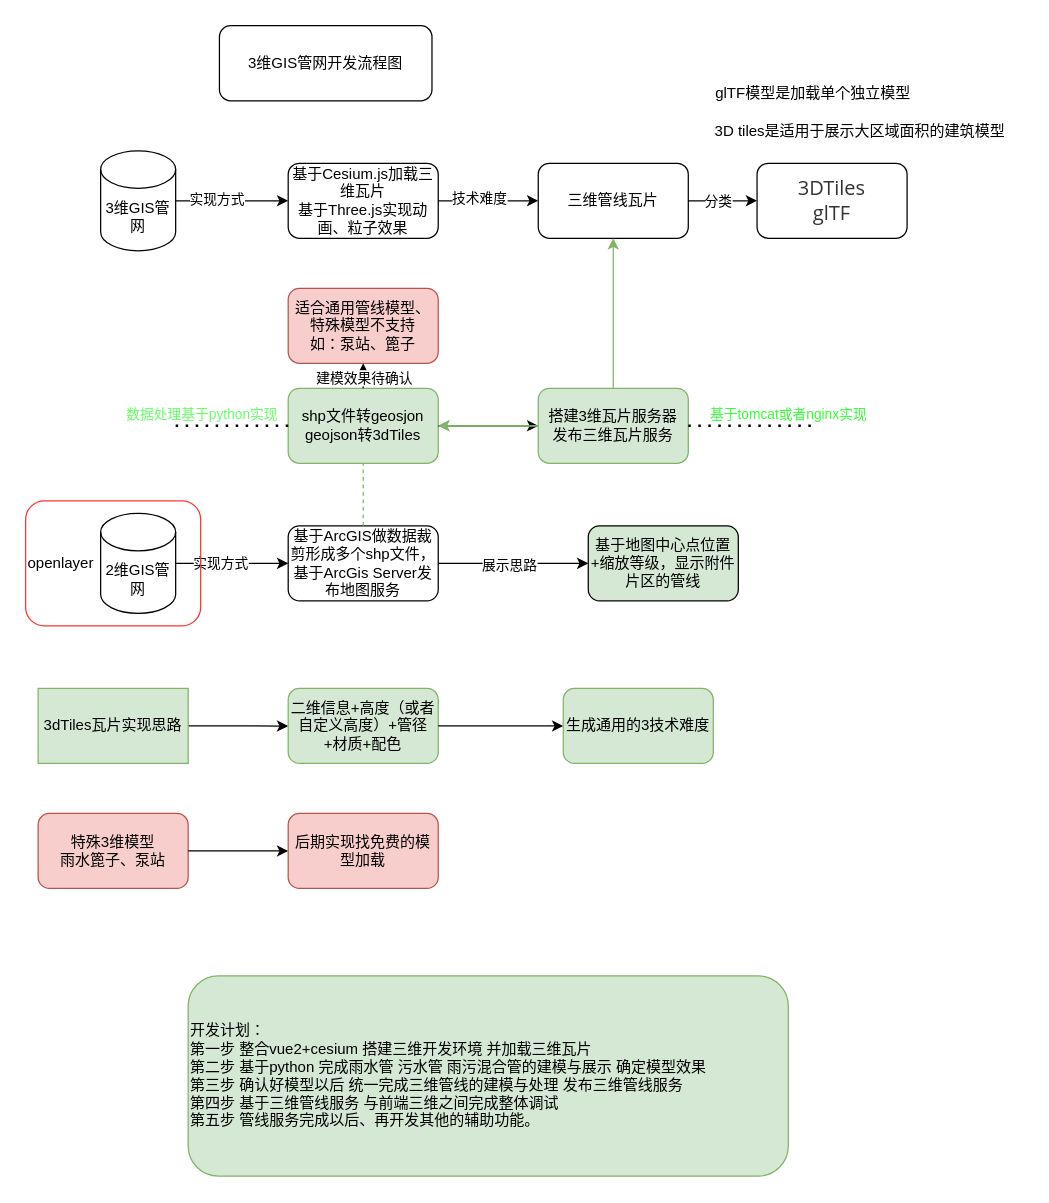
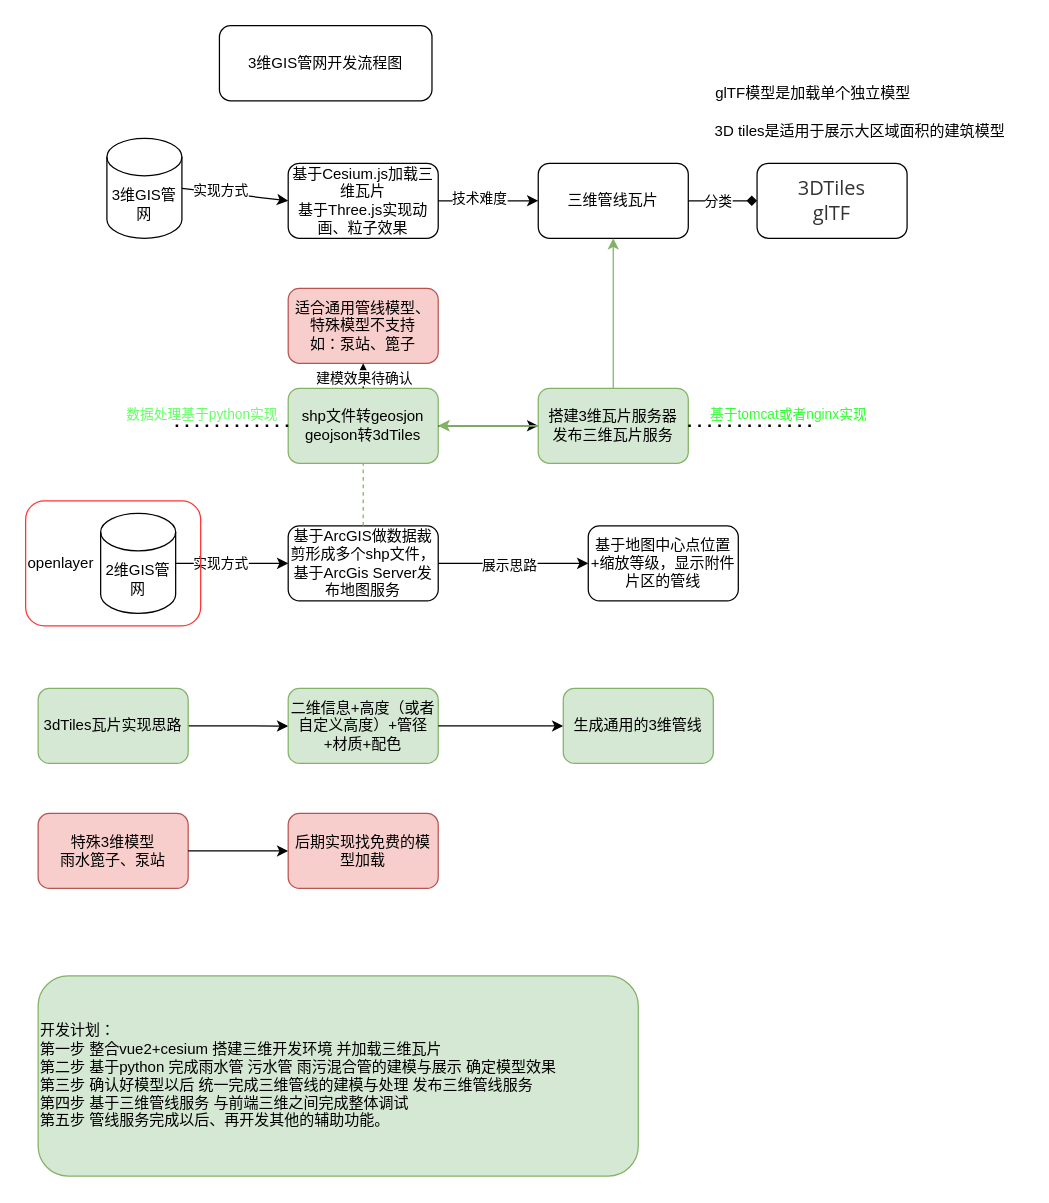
(138, 201) -> (144, 188)
(747, 201) -> (746, 201)
(663, 563) -> (663, 563)
(113, 726) -> (113, 726)
(638, 726) -> (638, 726)
(488, 1076) -> (338, 1076)
